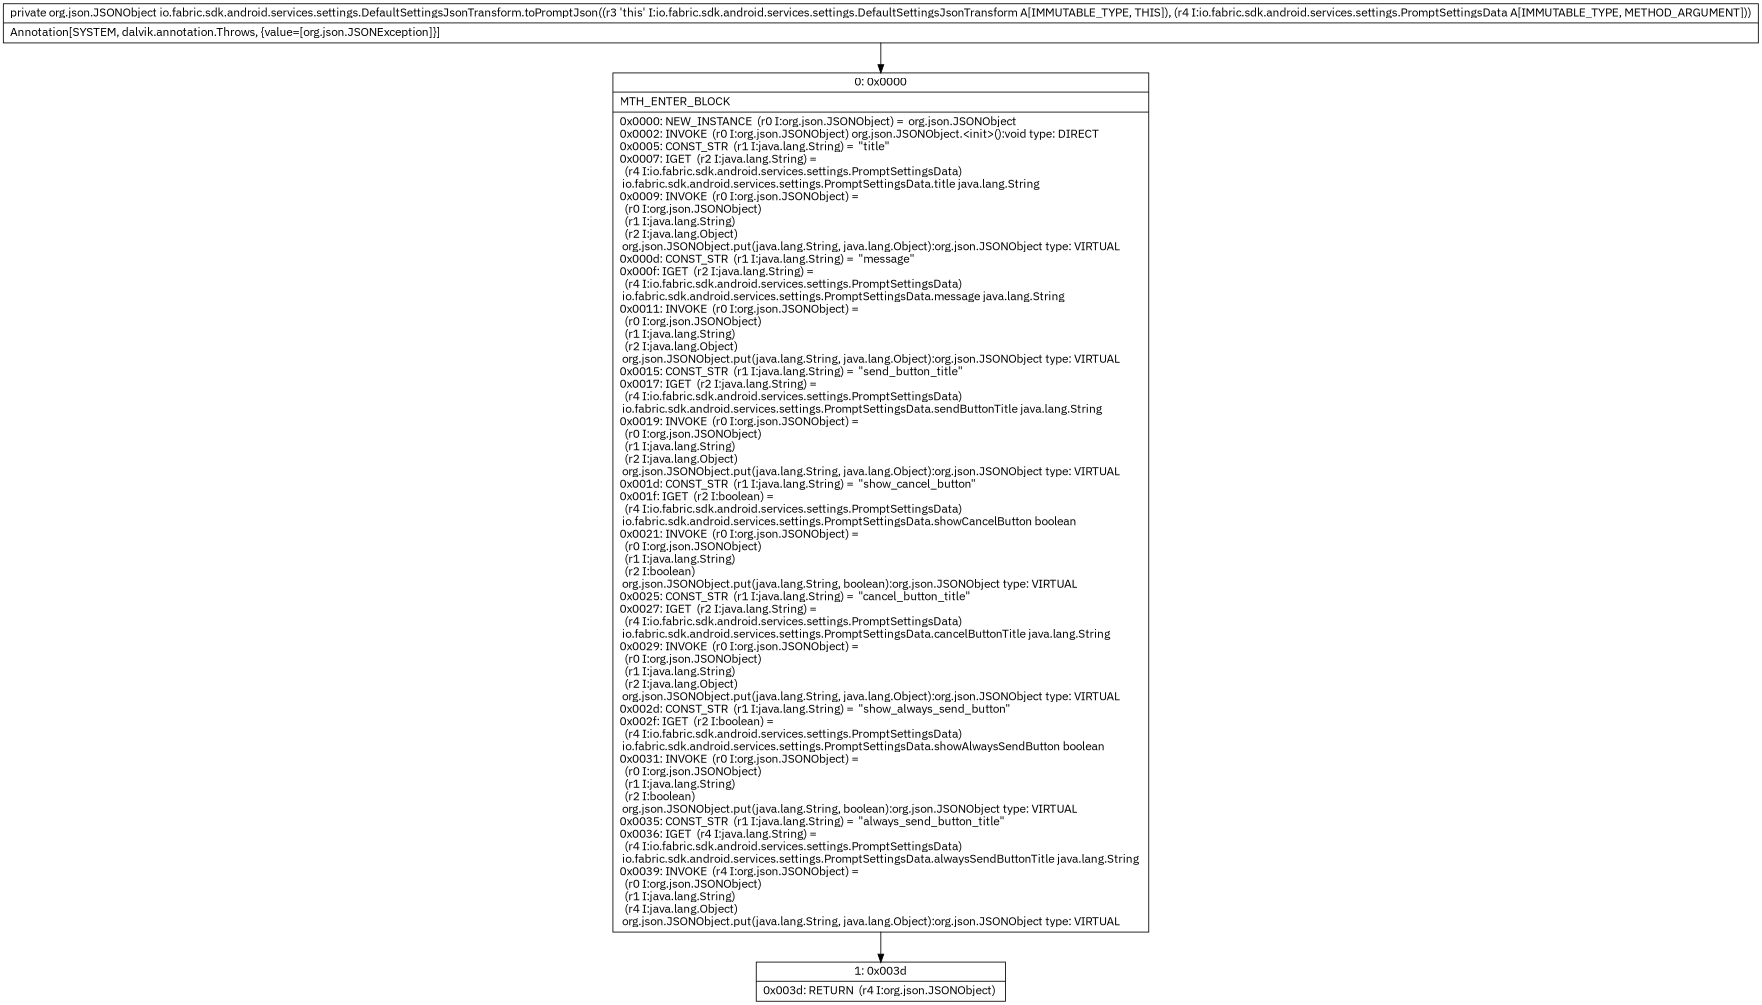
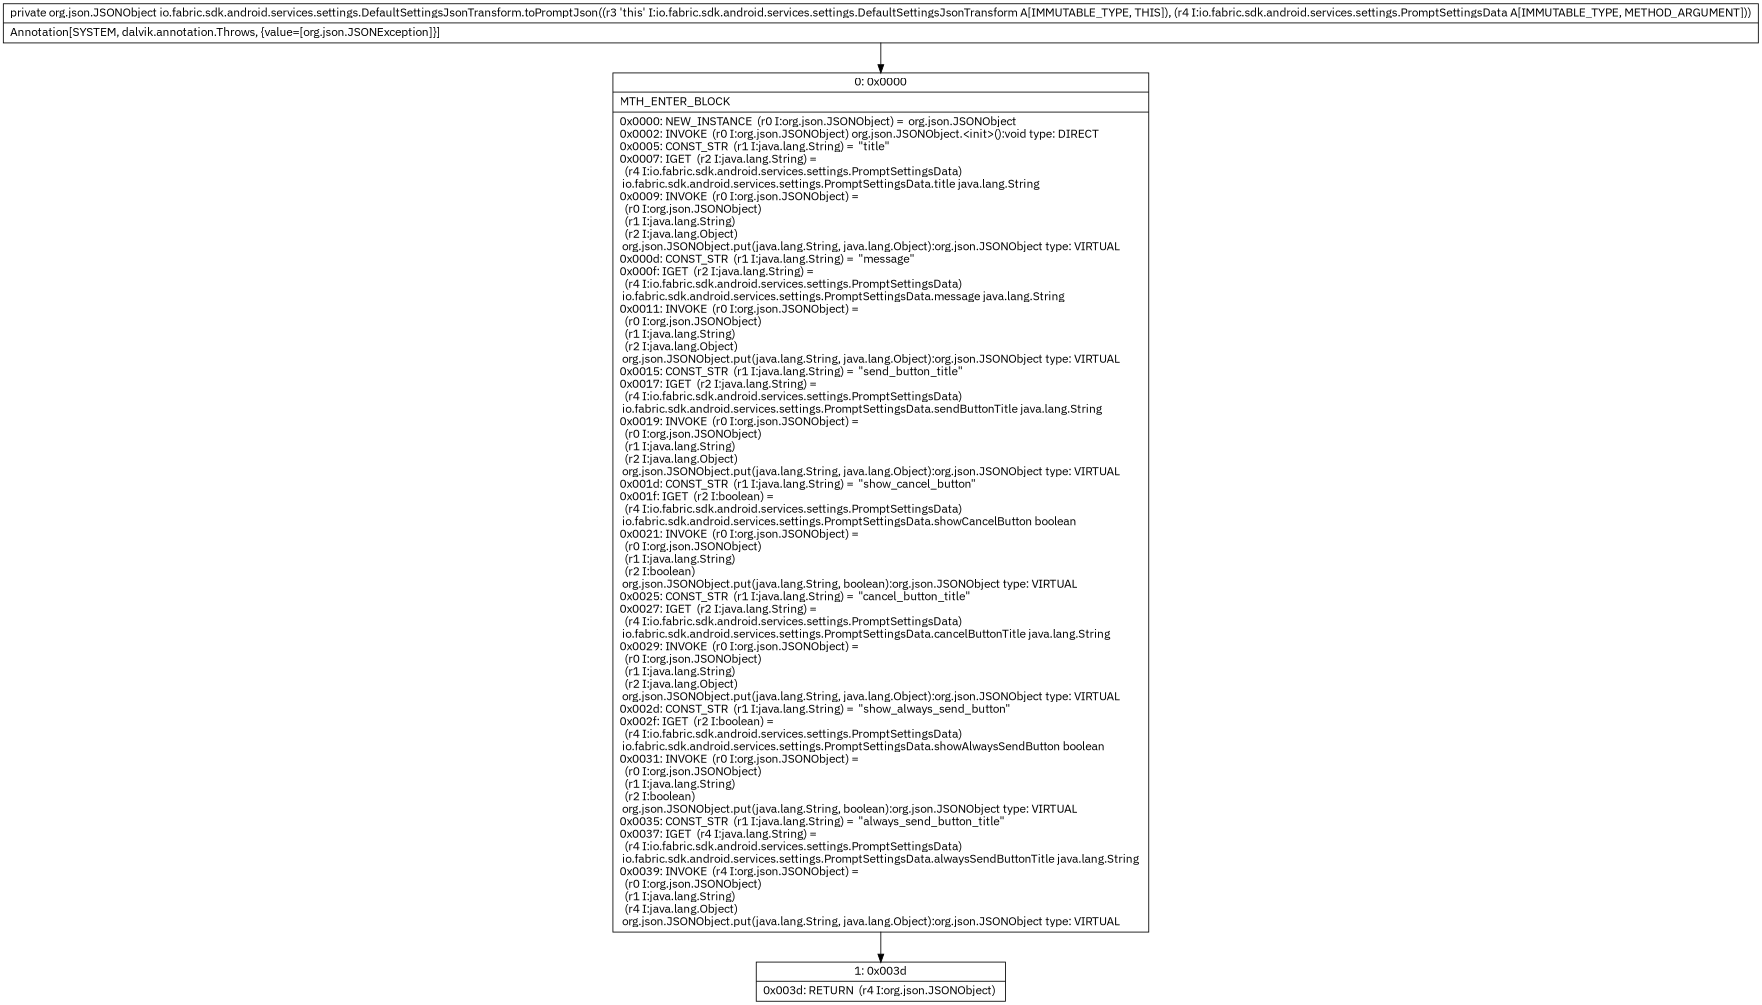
(720, 834) -> (720, 834)
